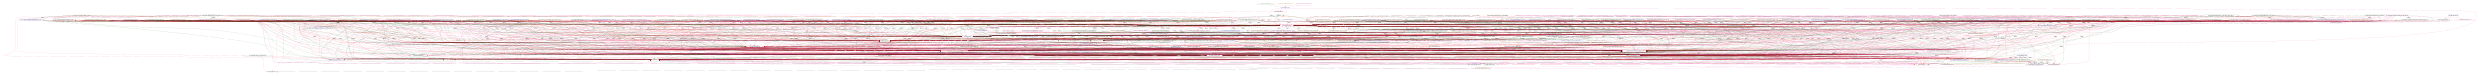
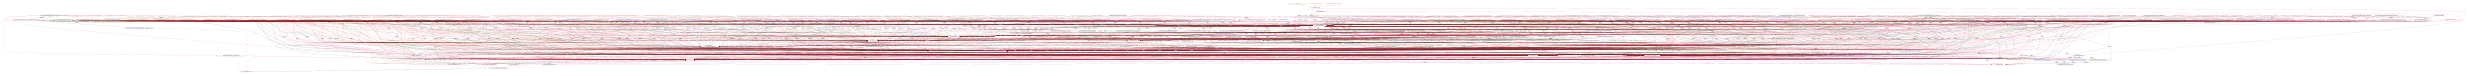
(2022, 60) -> none
